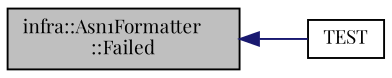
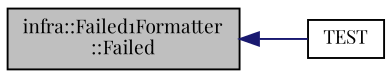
(124, 39) -> (124, 39)
